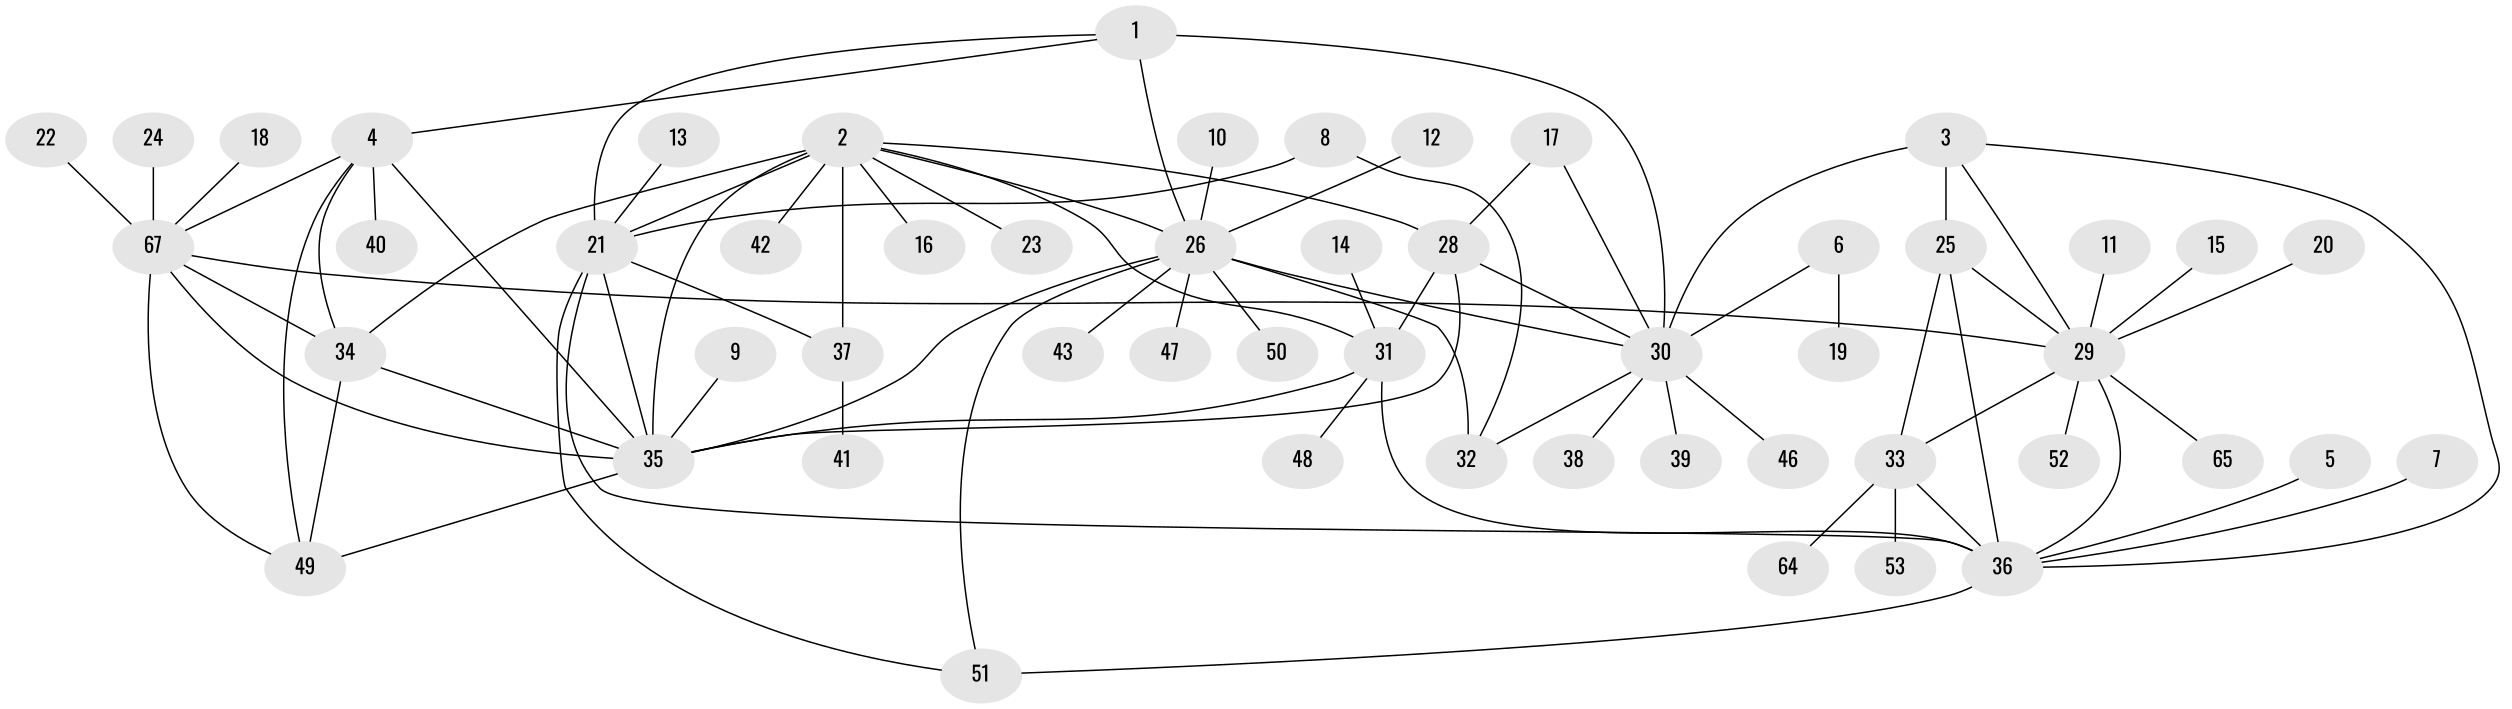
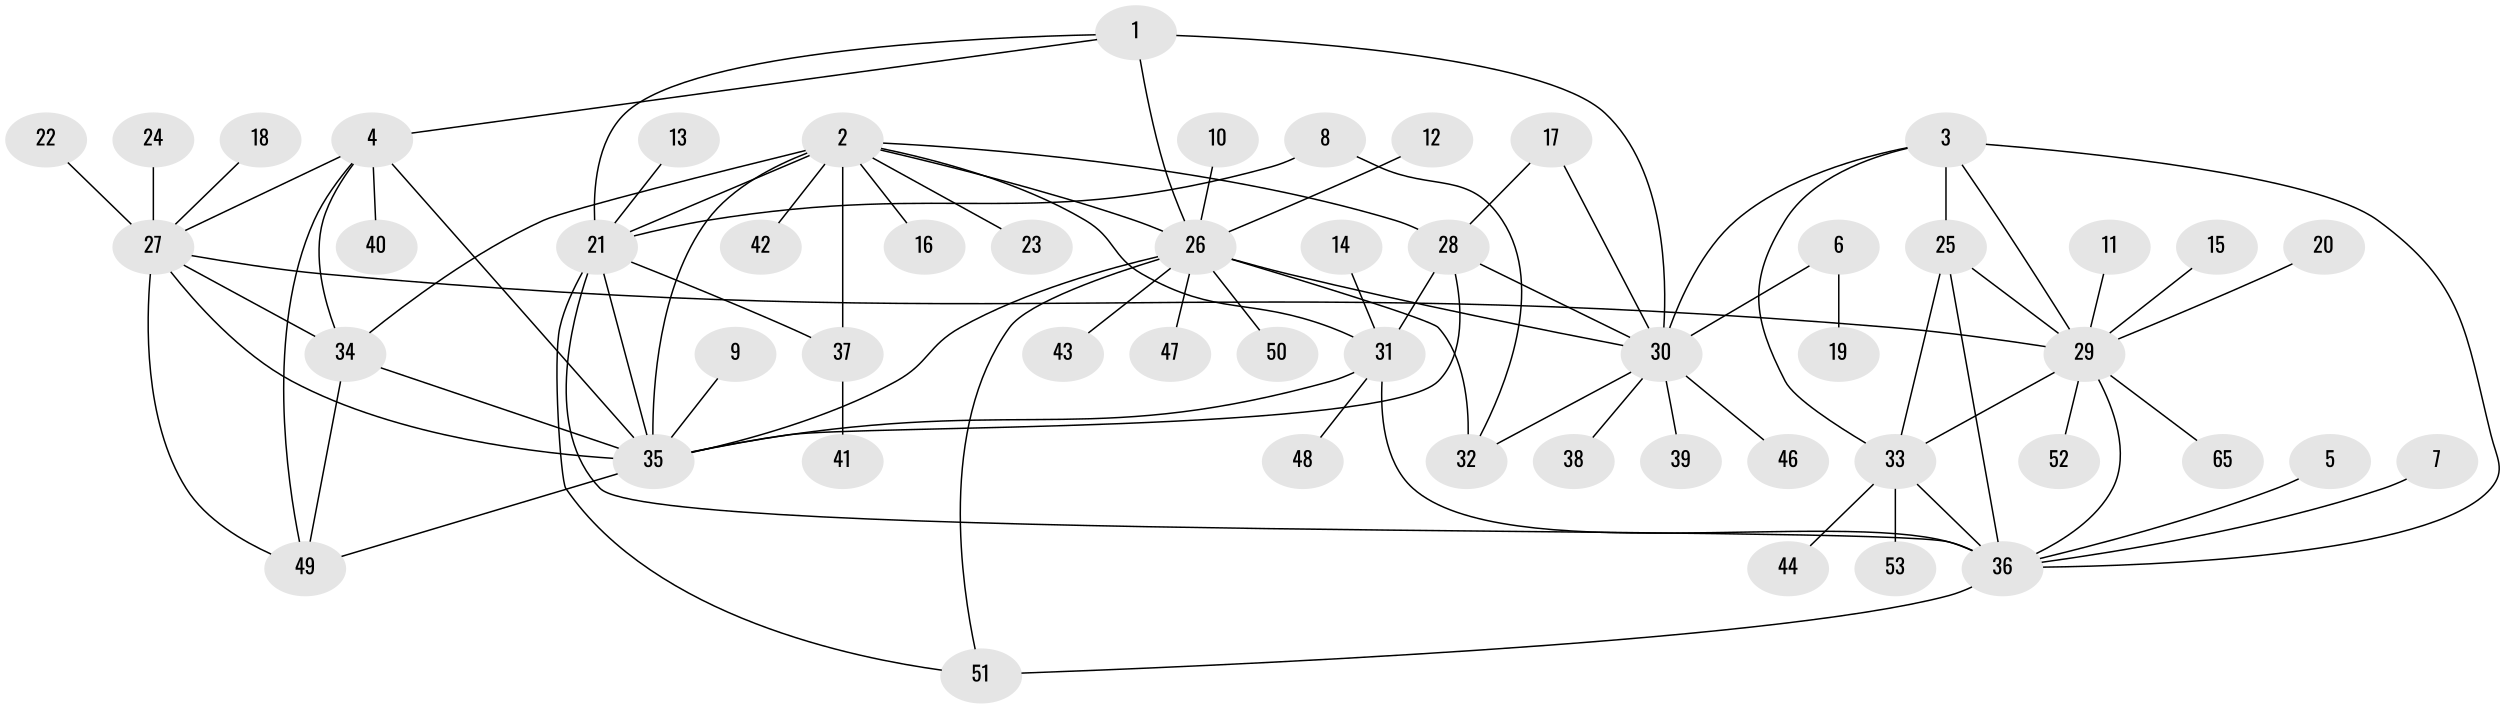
(153, 247) -> (153, 247)
none -> (1760, 279)
(1788, 569) -> (1788, 569)
